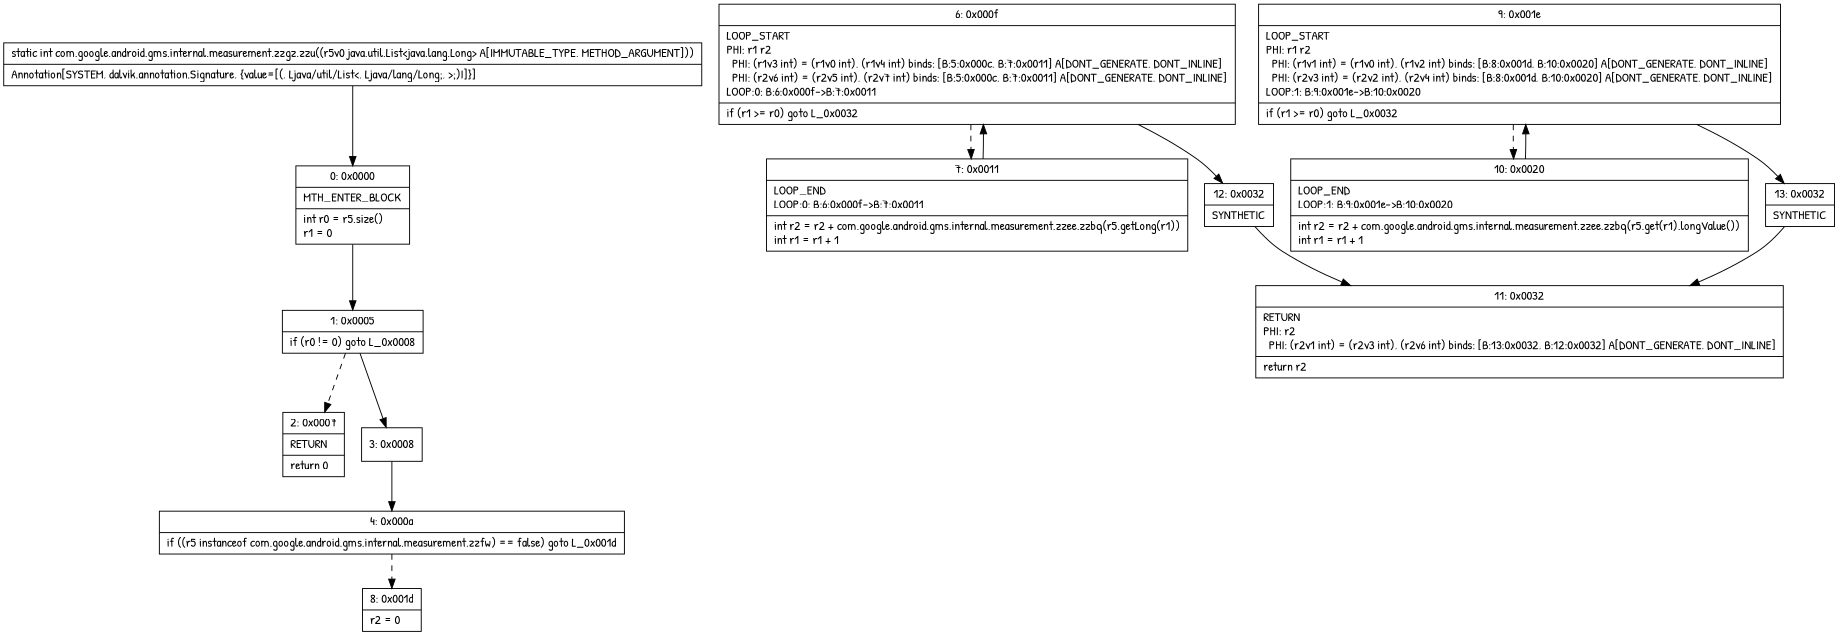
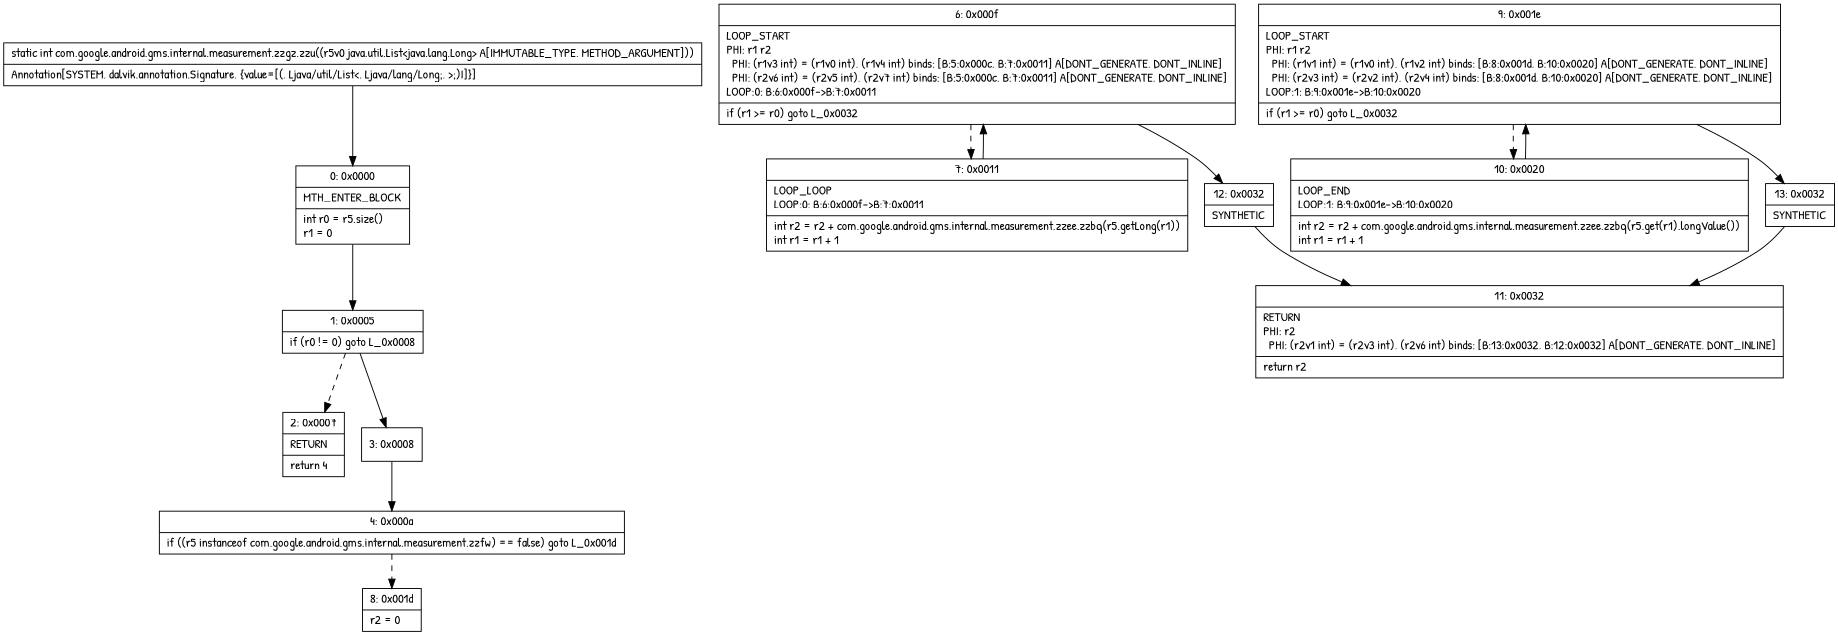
(800, 191) -> (803, 191)
(309, 466) -> (309, 466)
